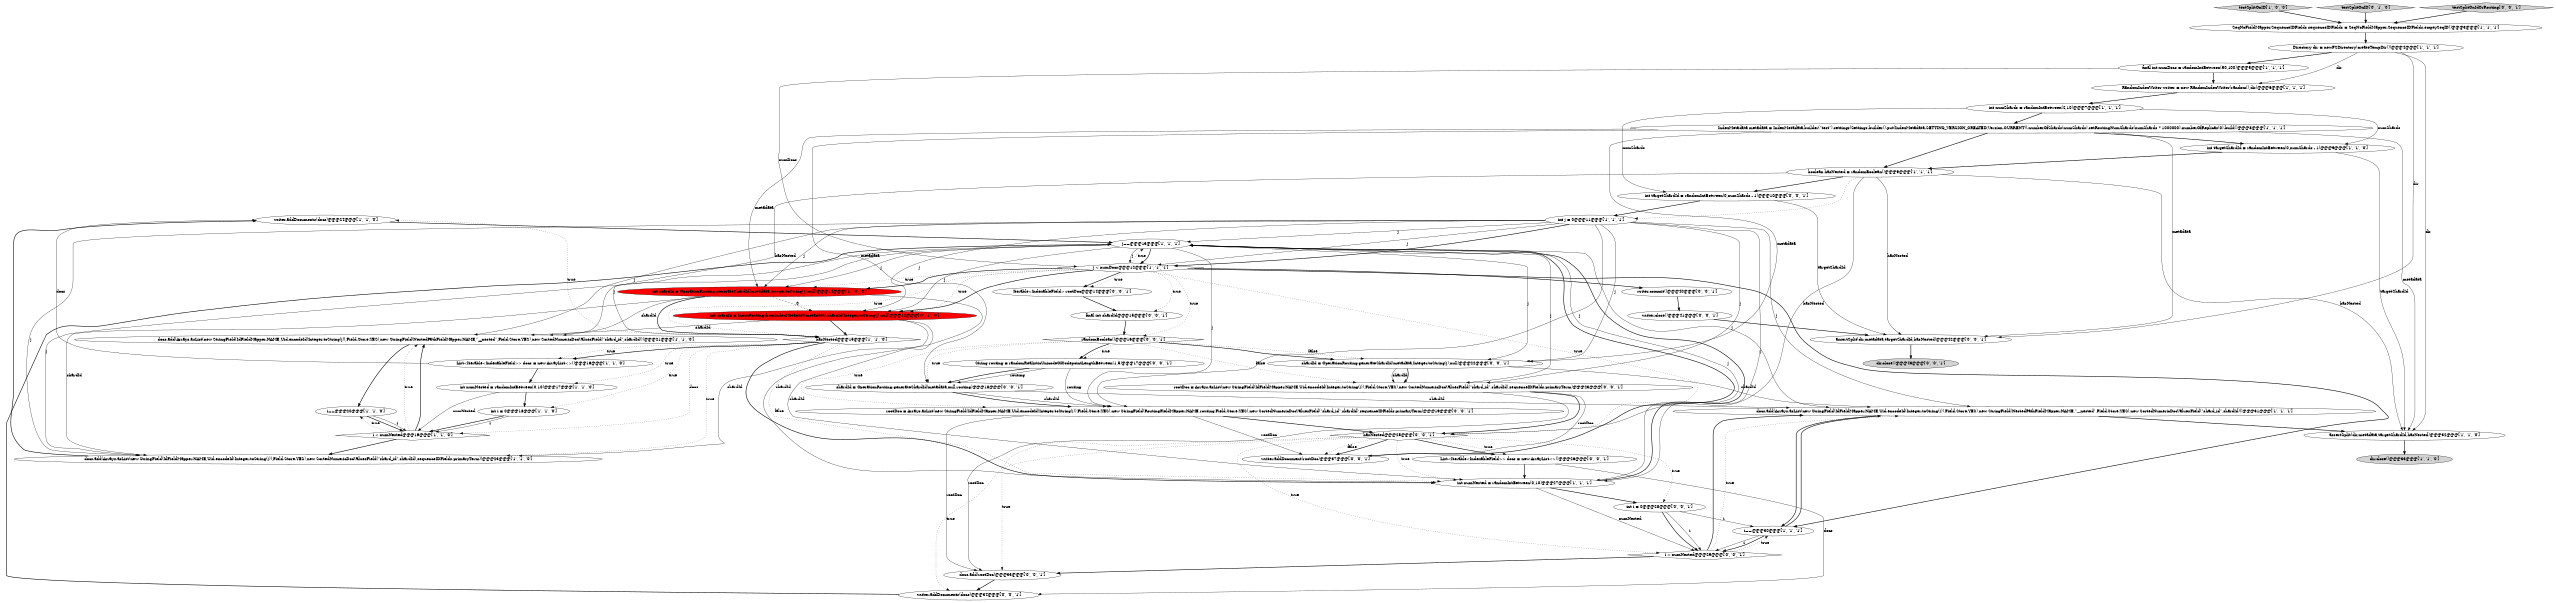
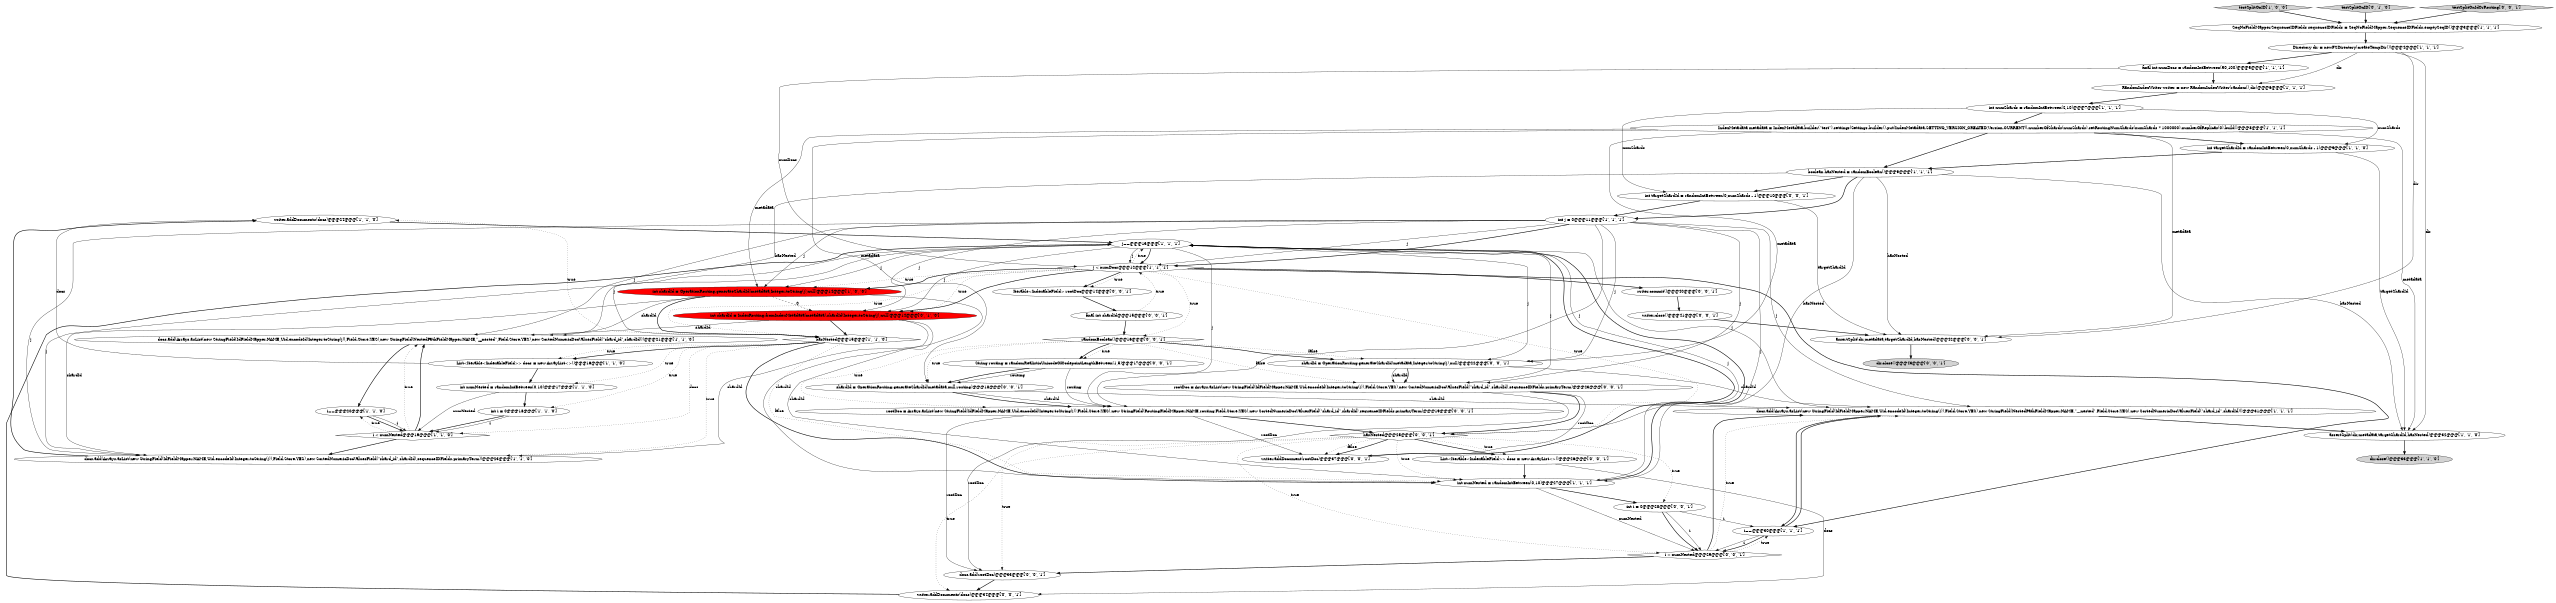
(1754, 213) -> (1754, 213)
(1371, 232) -> none
(1172, 289) -> (1155, 293)
